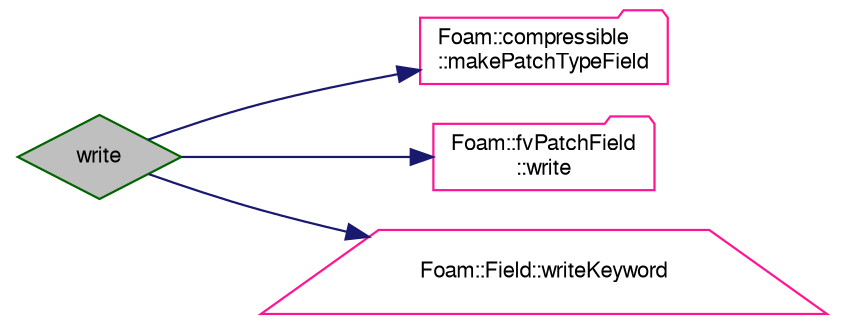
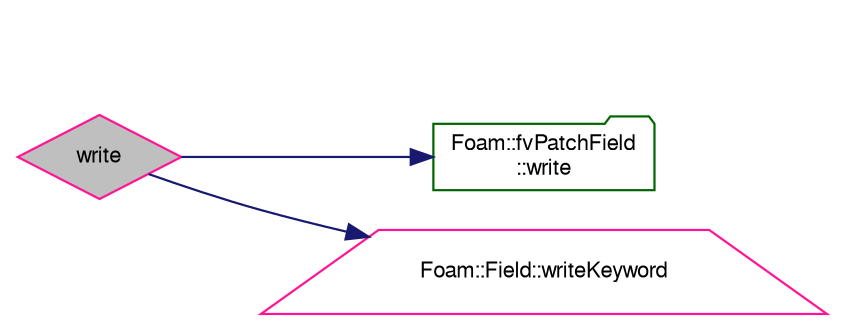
(544, 51) -> none
(99, 157) -> (99, 157)
(544, 157) -> (544, 157)
